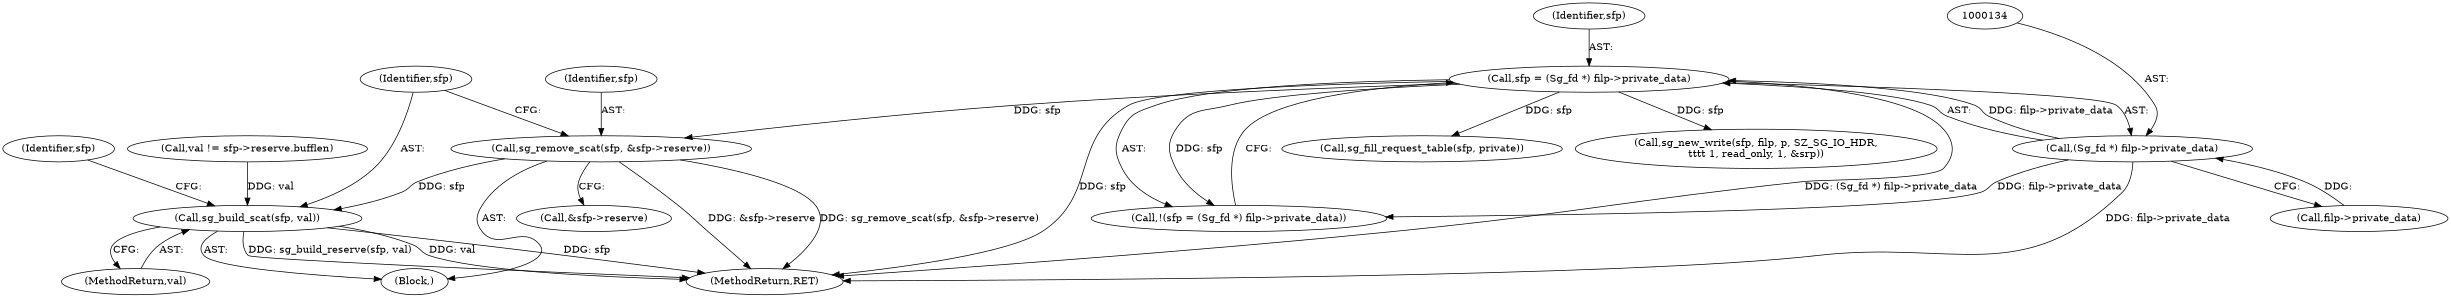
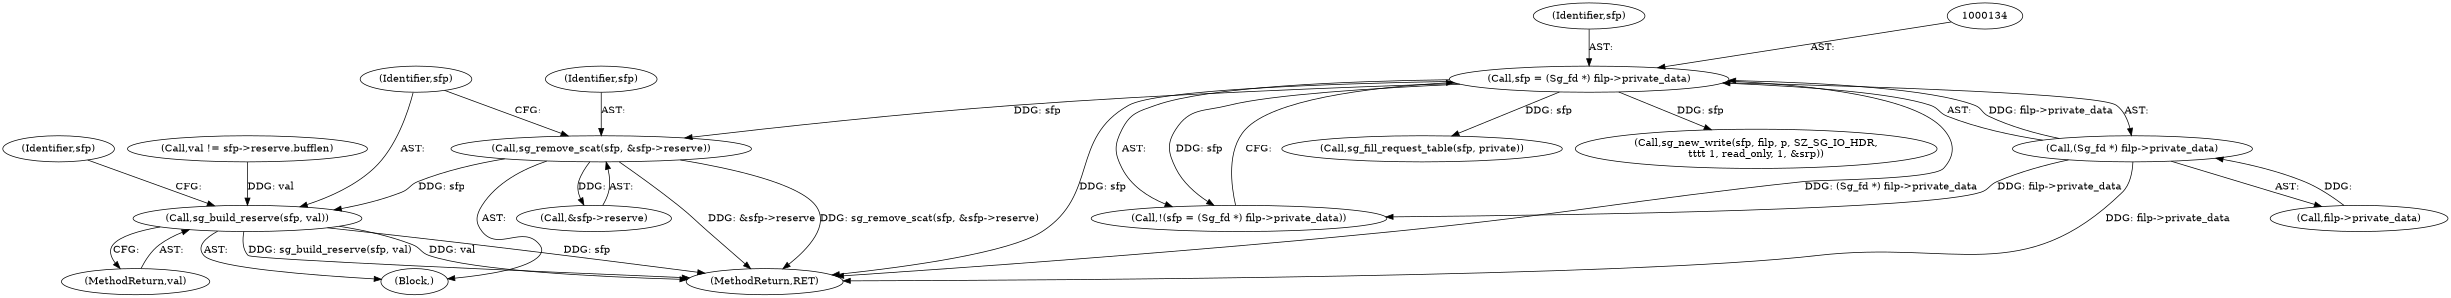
(2105, 58) -> (1808, 44)
(594, 187) -> (594, 187)
(2289, 187) -> (2289, 187)
none -> (609, 188)
(247, 218) -> (247, 218)
